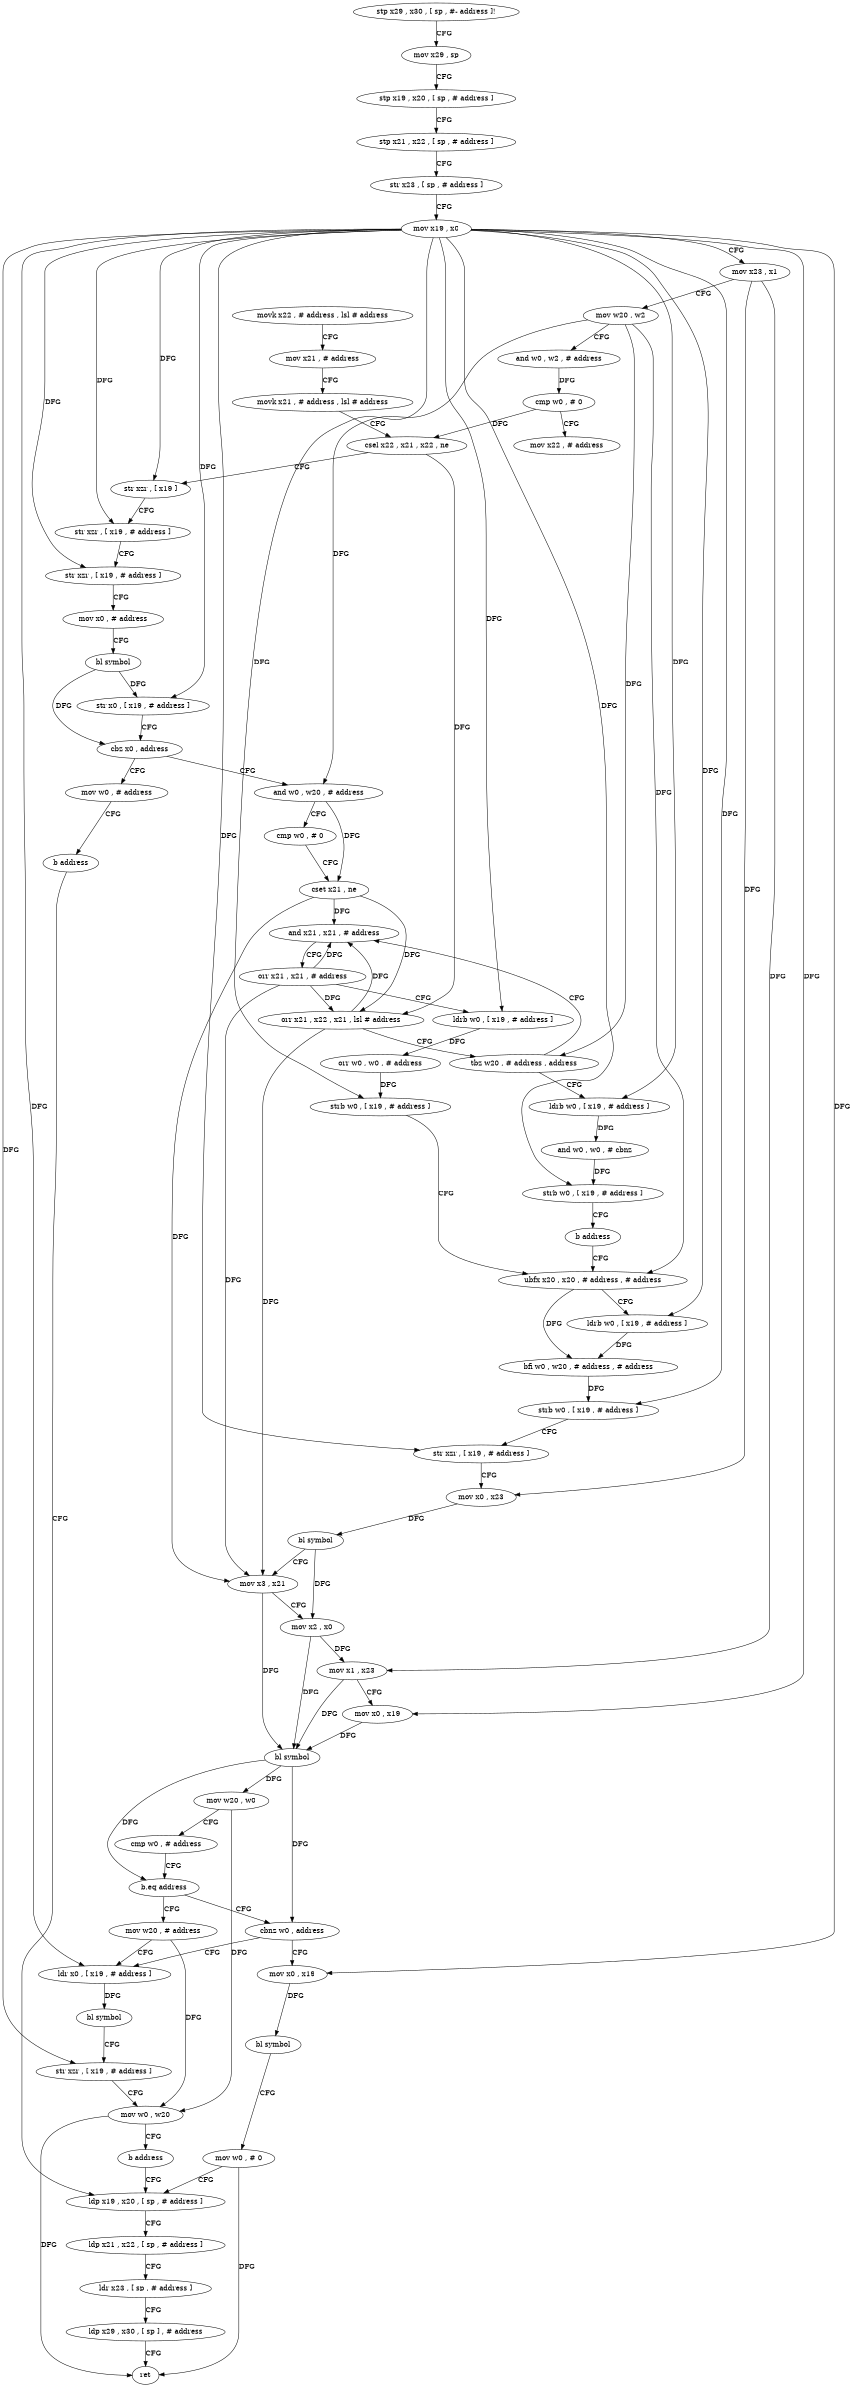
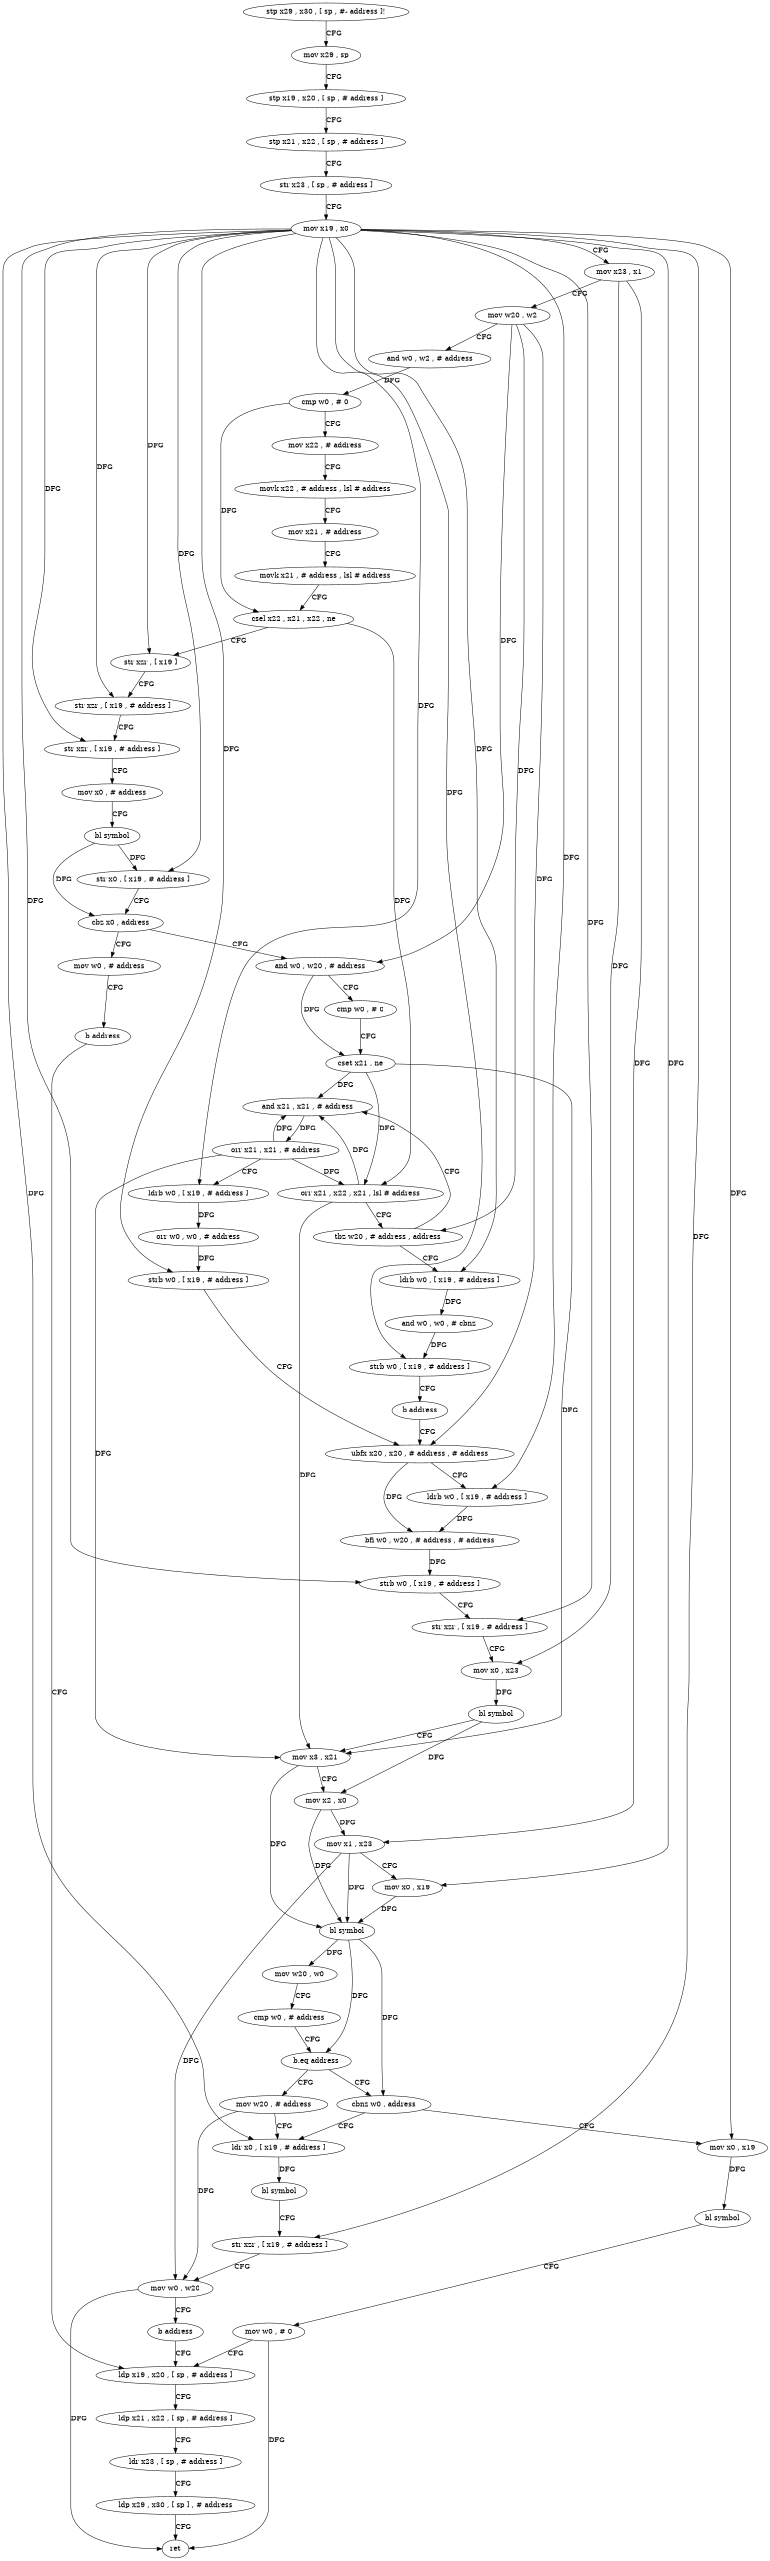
none -> (325, 465)
(314, 955) -> (308, 1129)
(231, 1974) -> (196, 2028)
